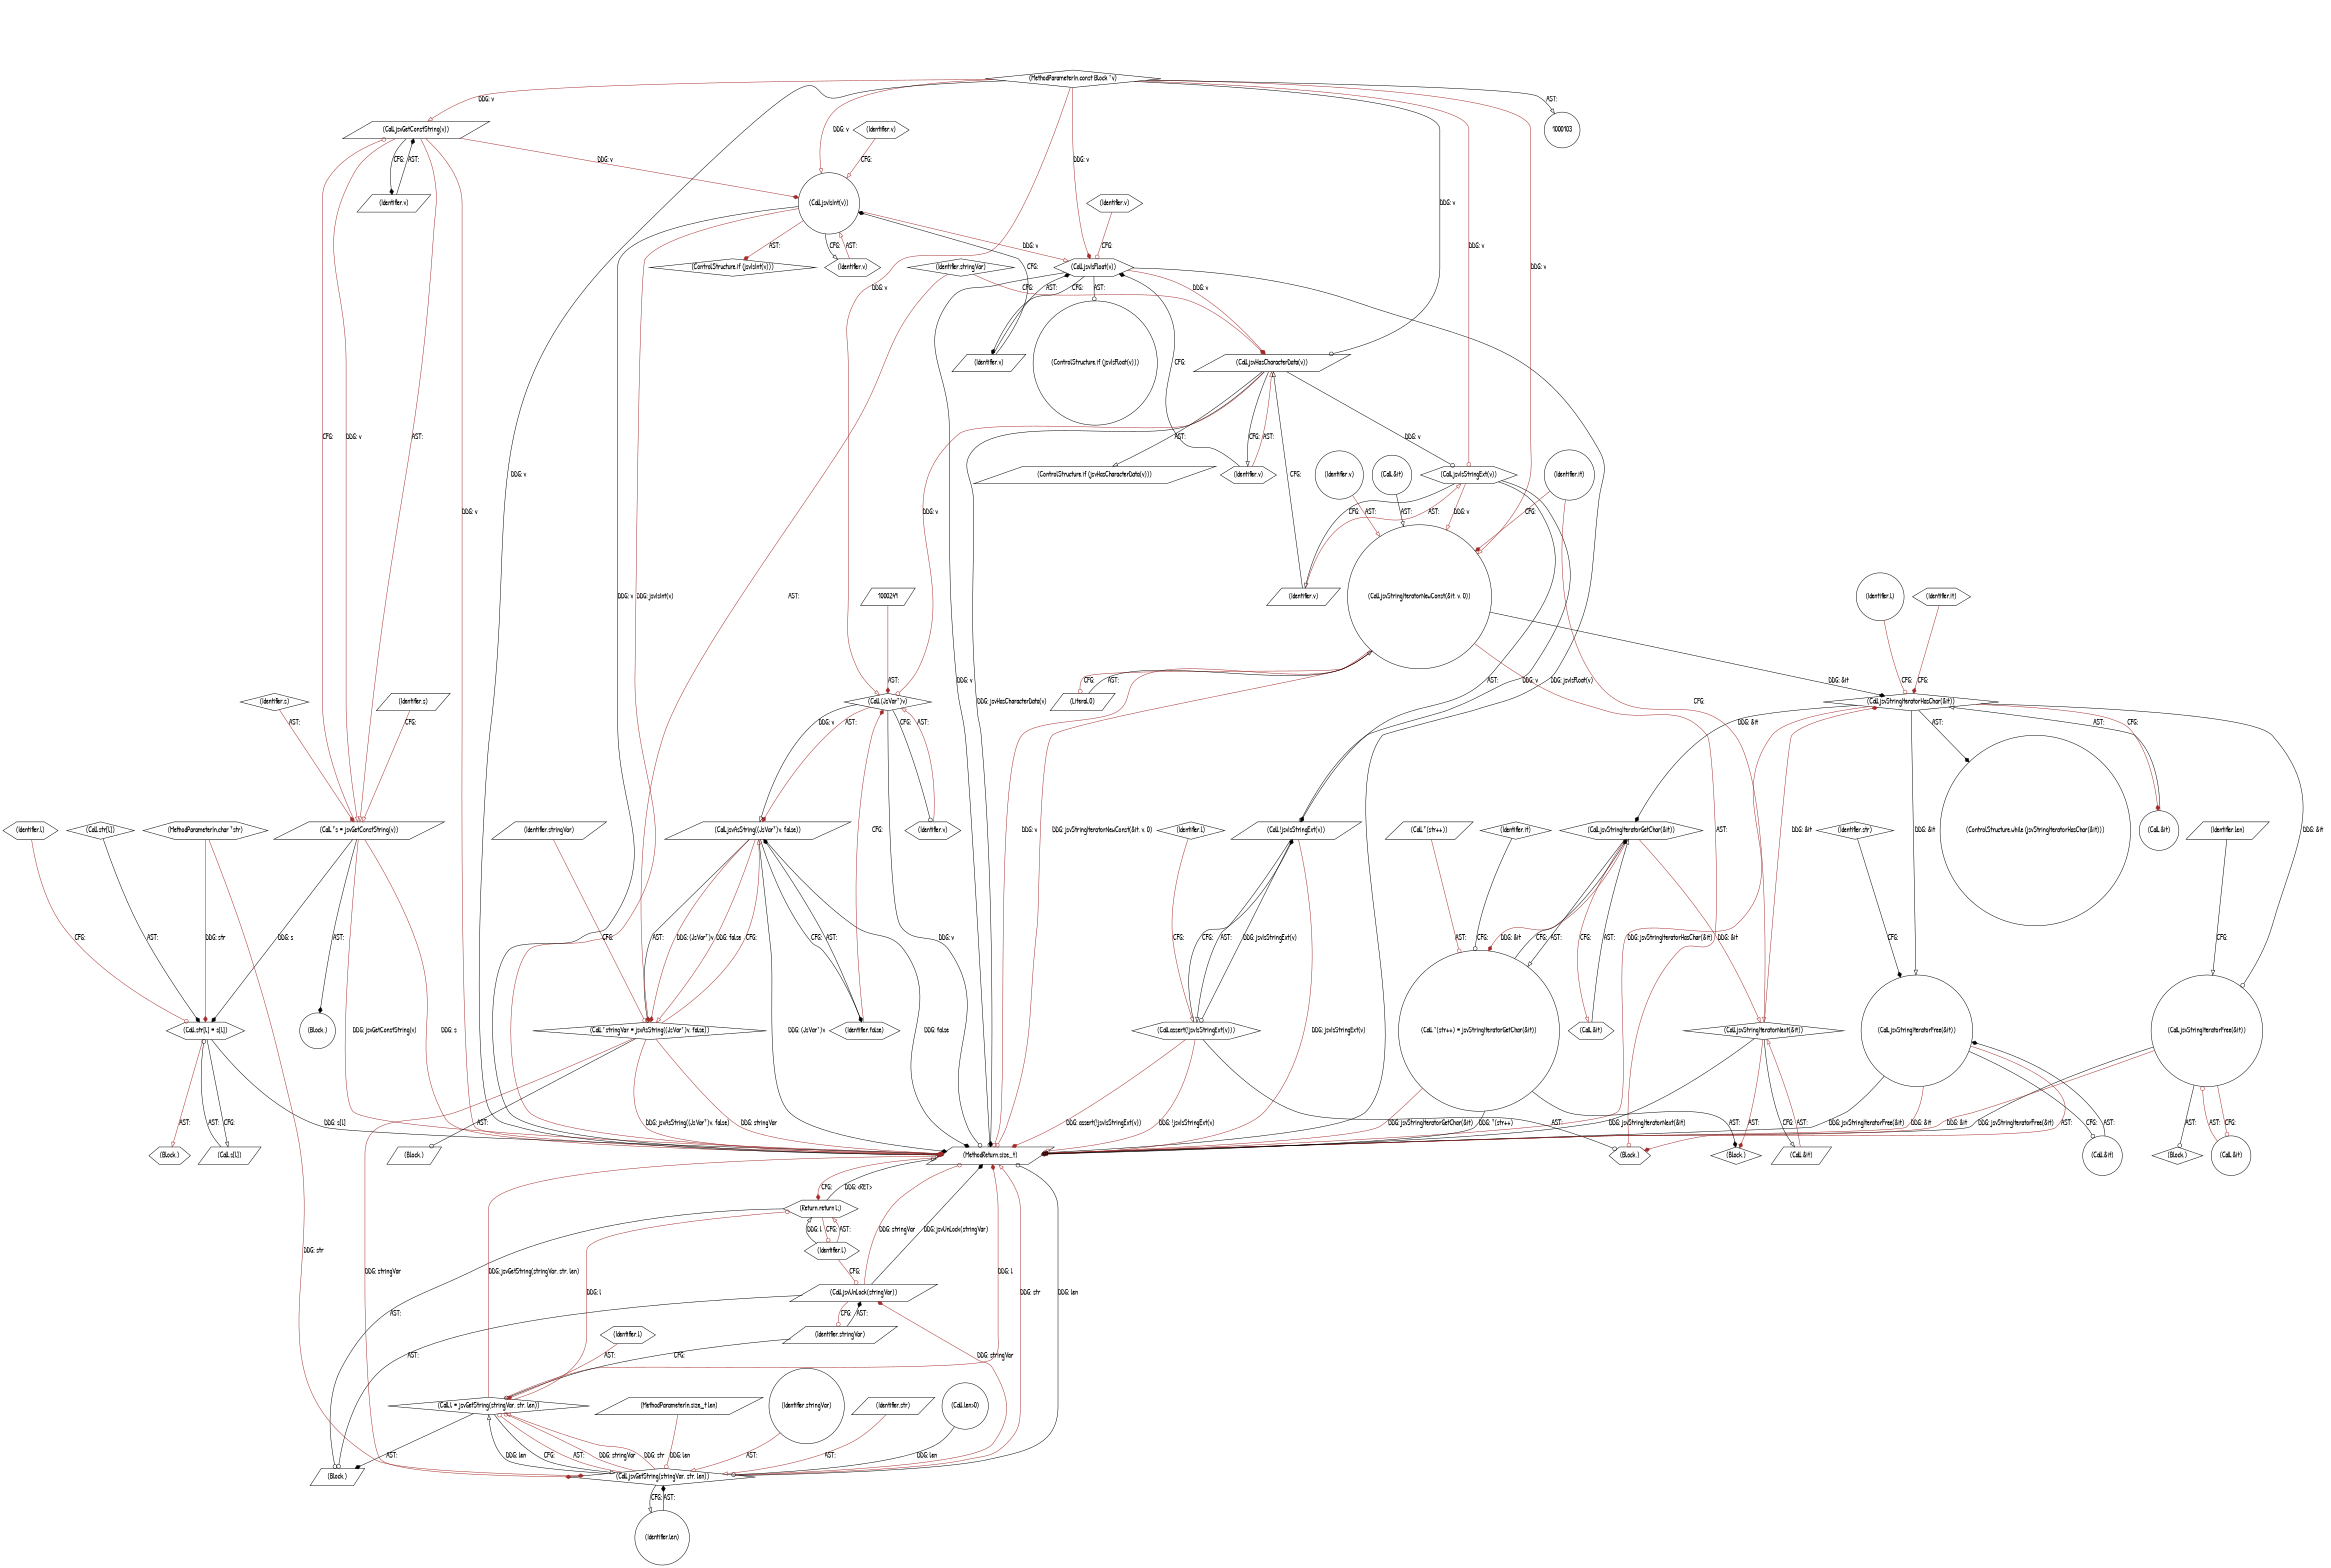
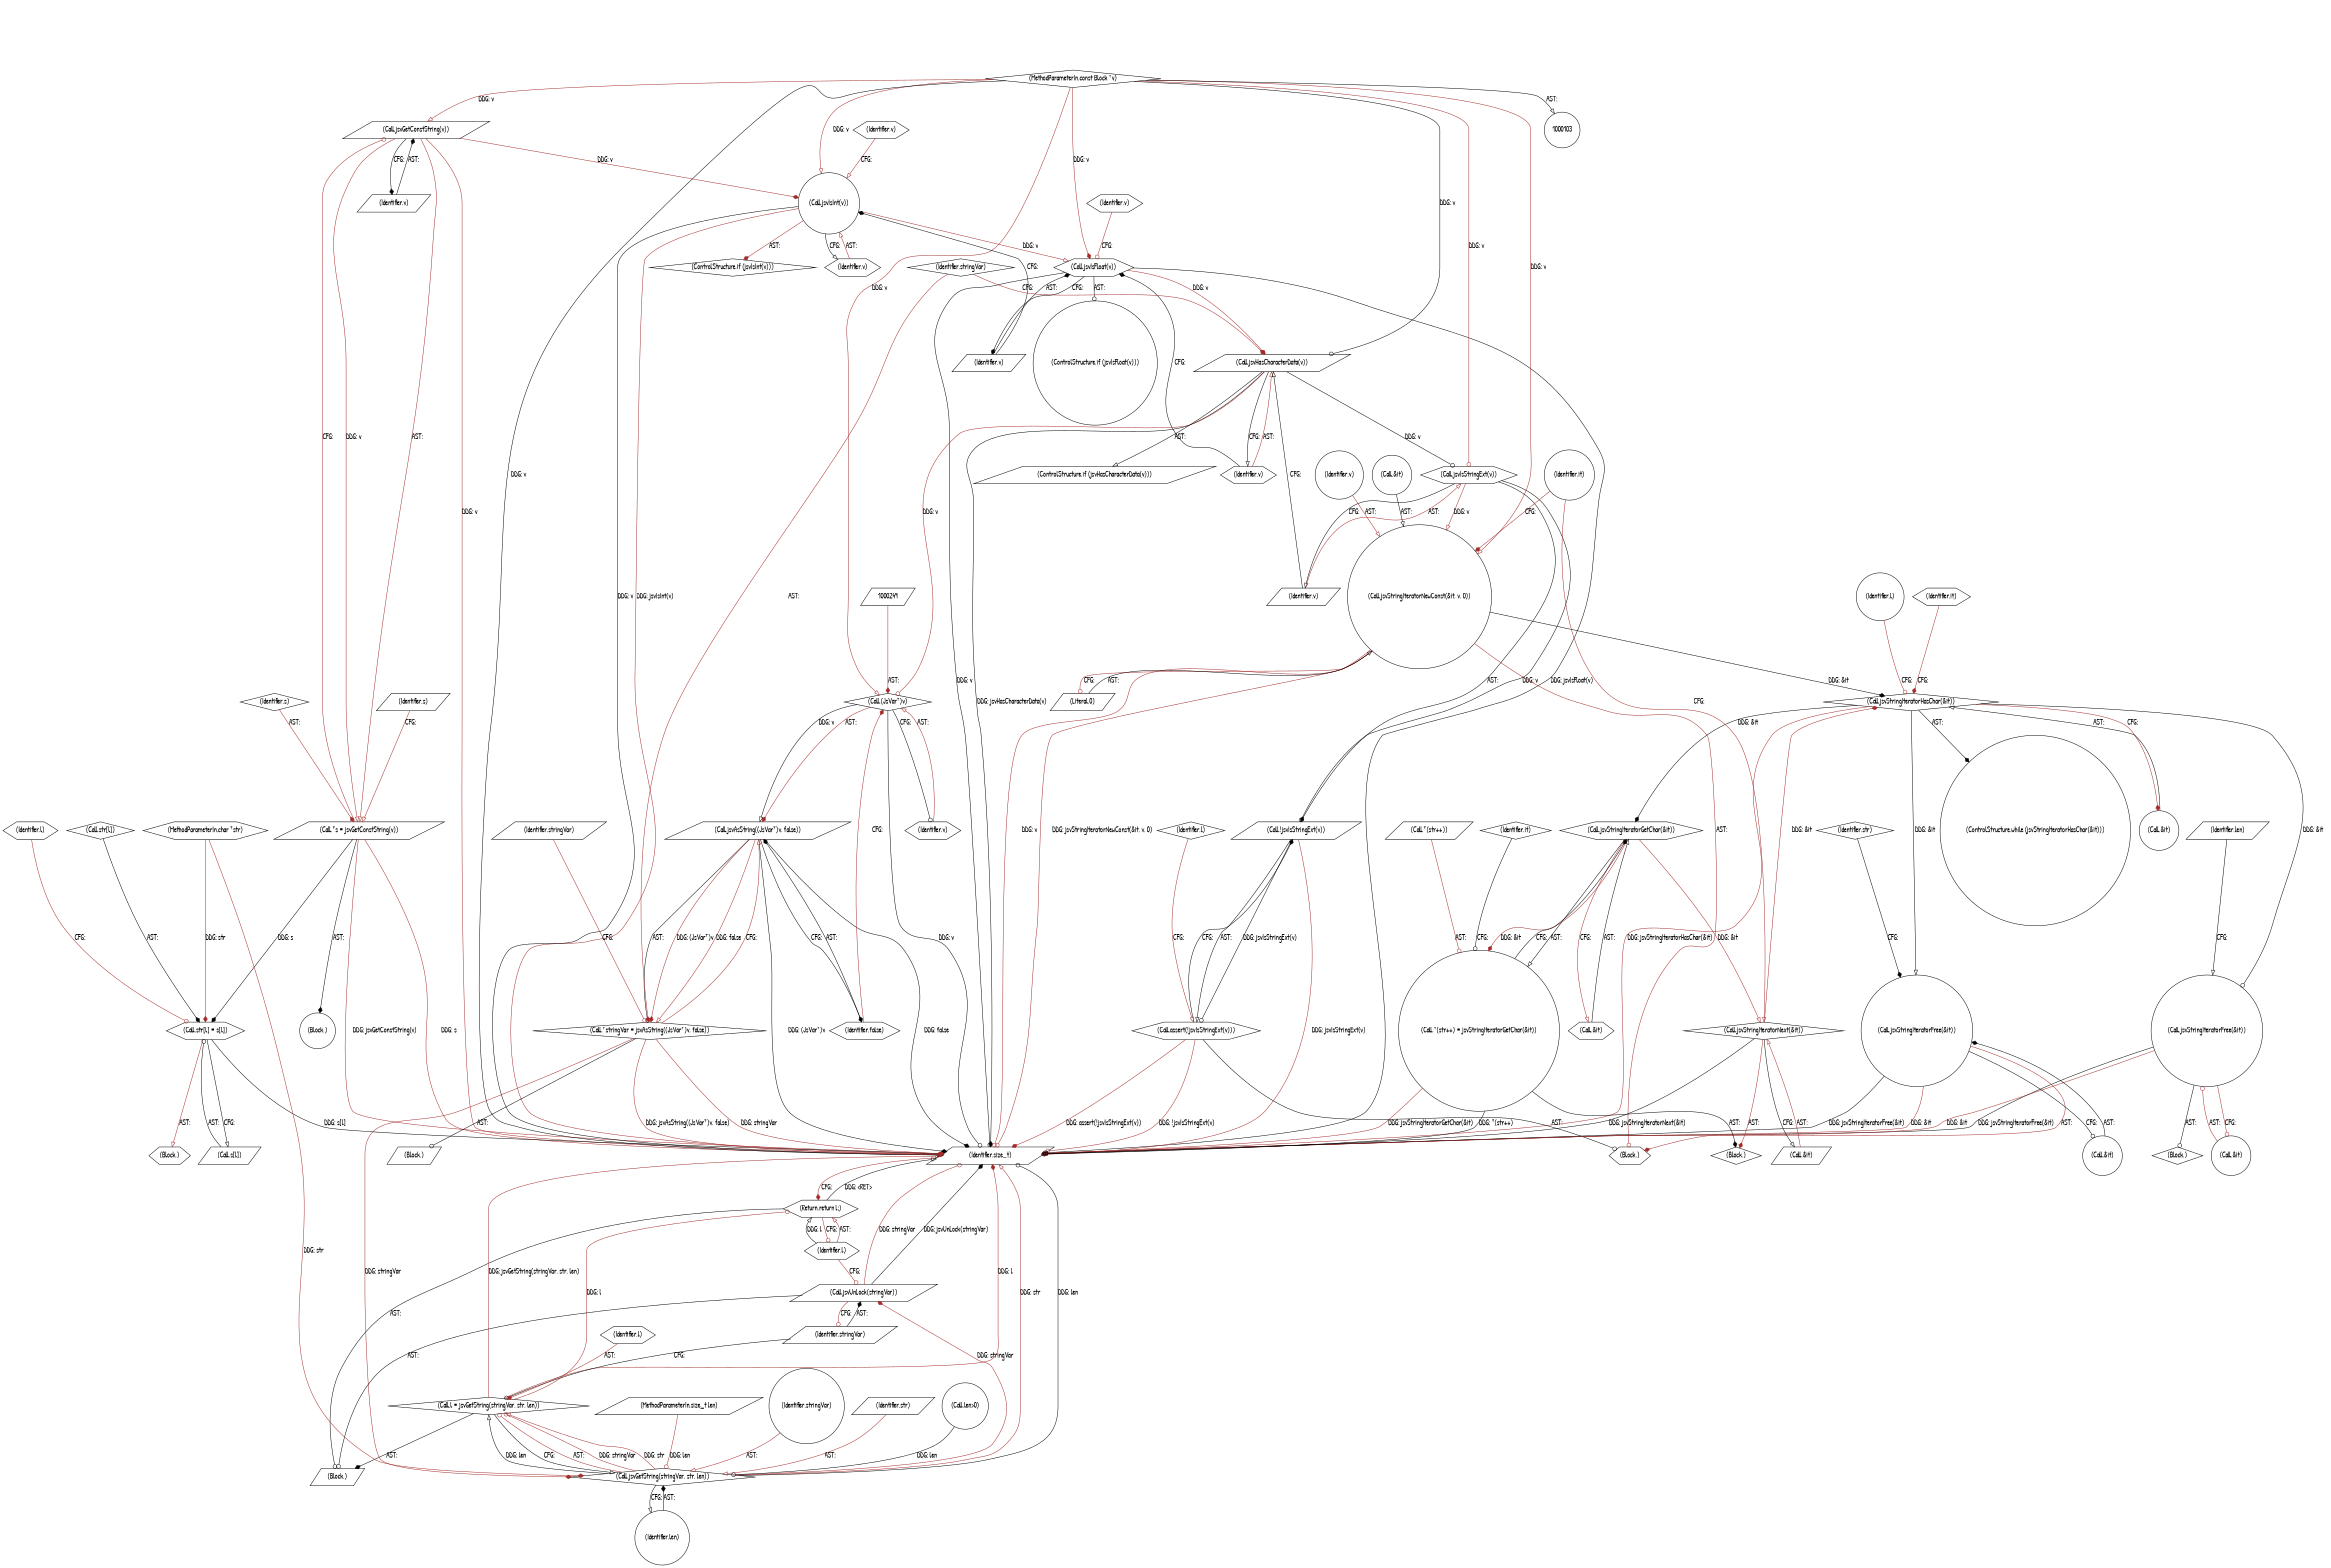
(990, 1156) -> (990, 1156)
